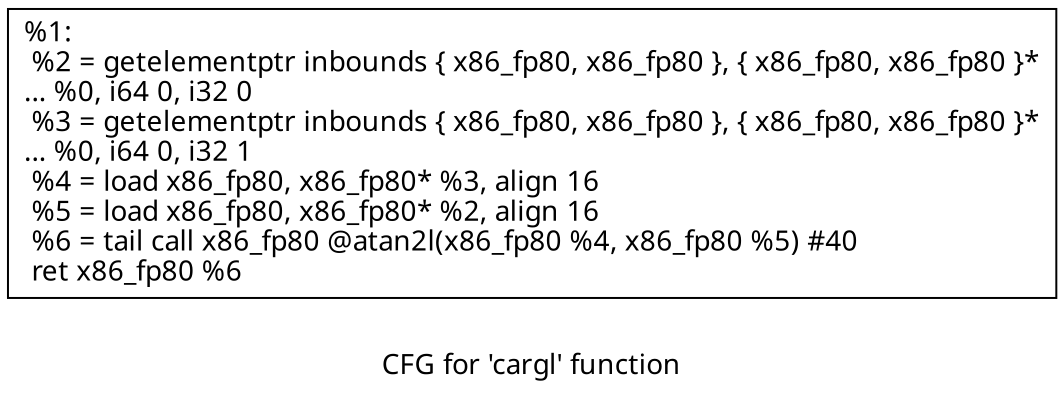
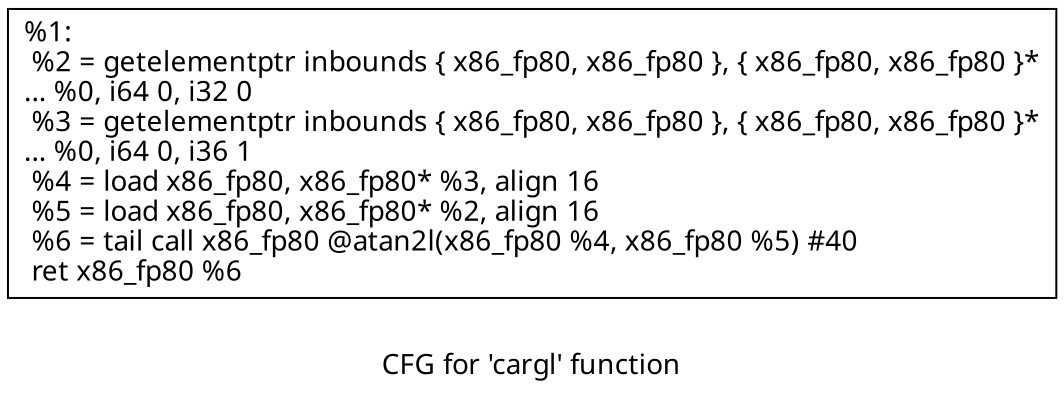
(139, 152) -> (139, 152)
